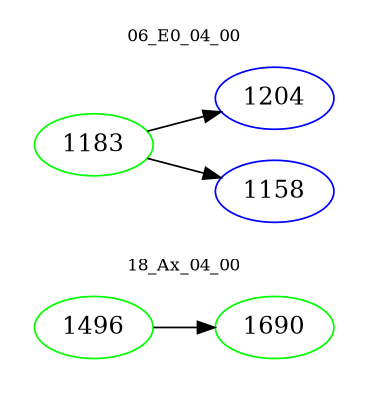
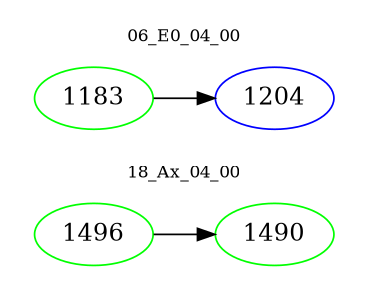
(275, 191) -> none
(275, 327) -> (275, 234)
